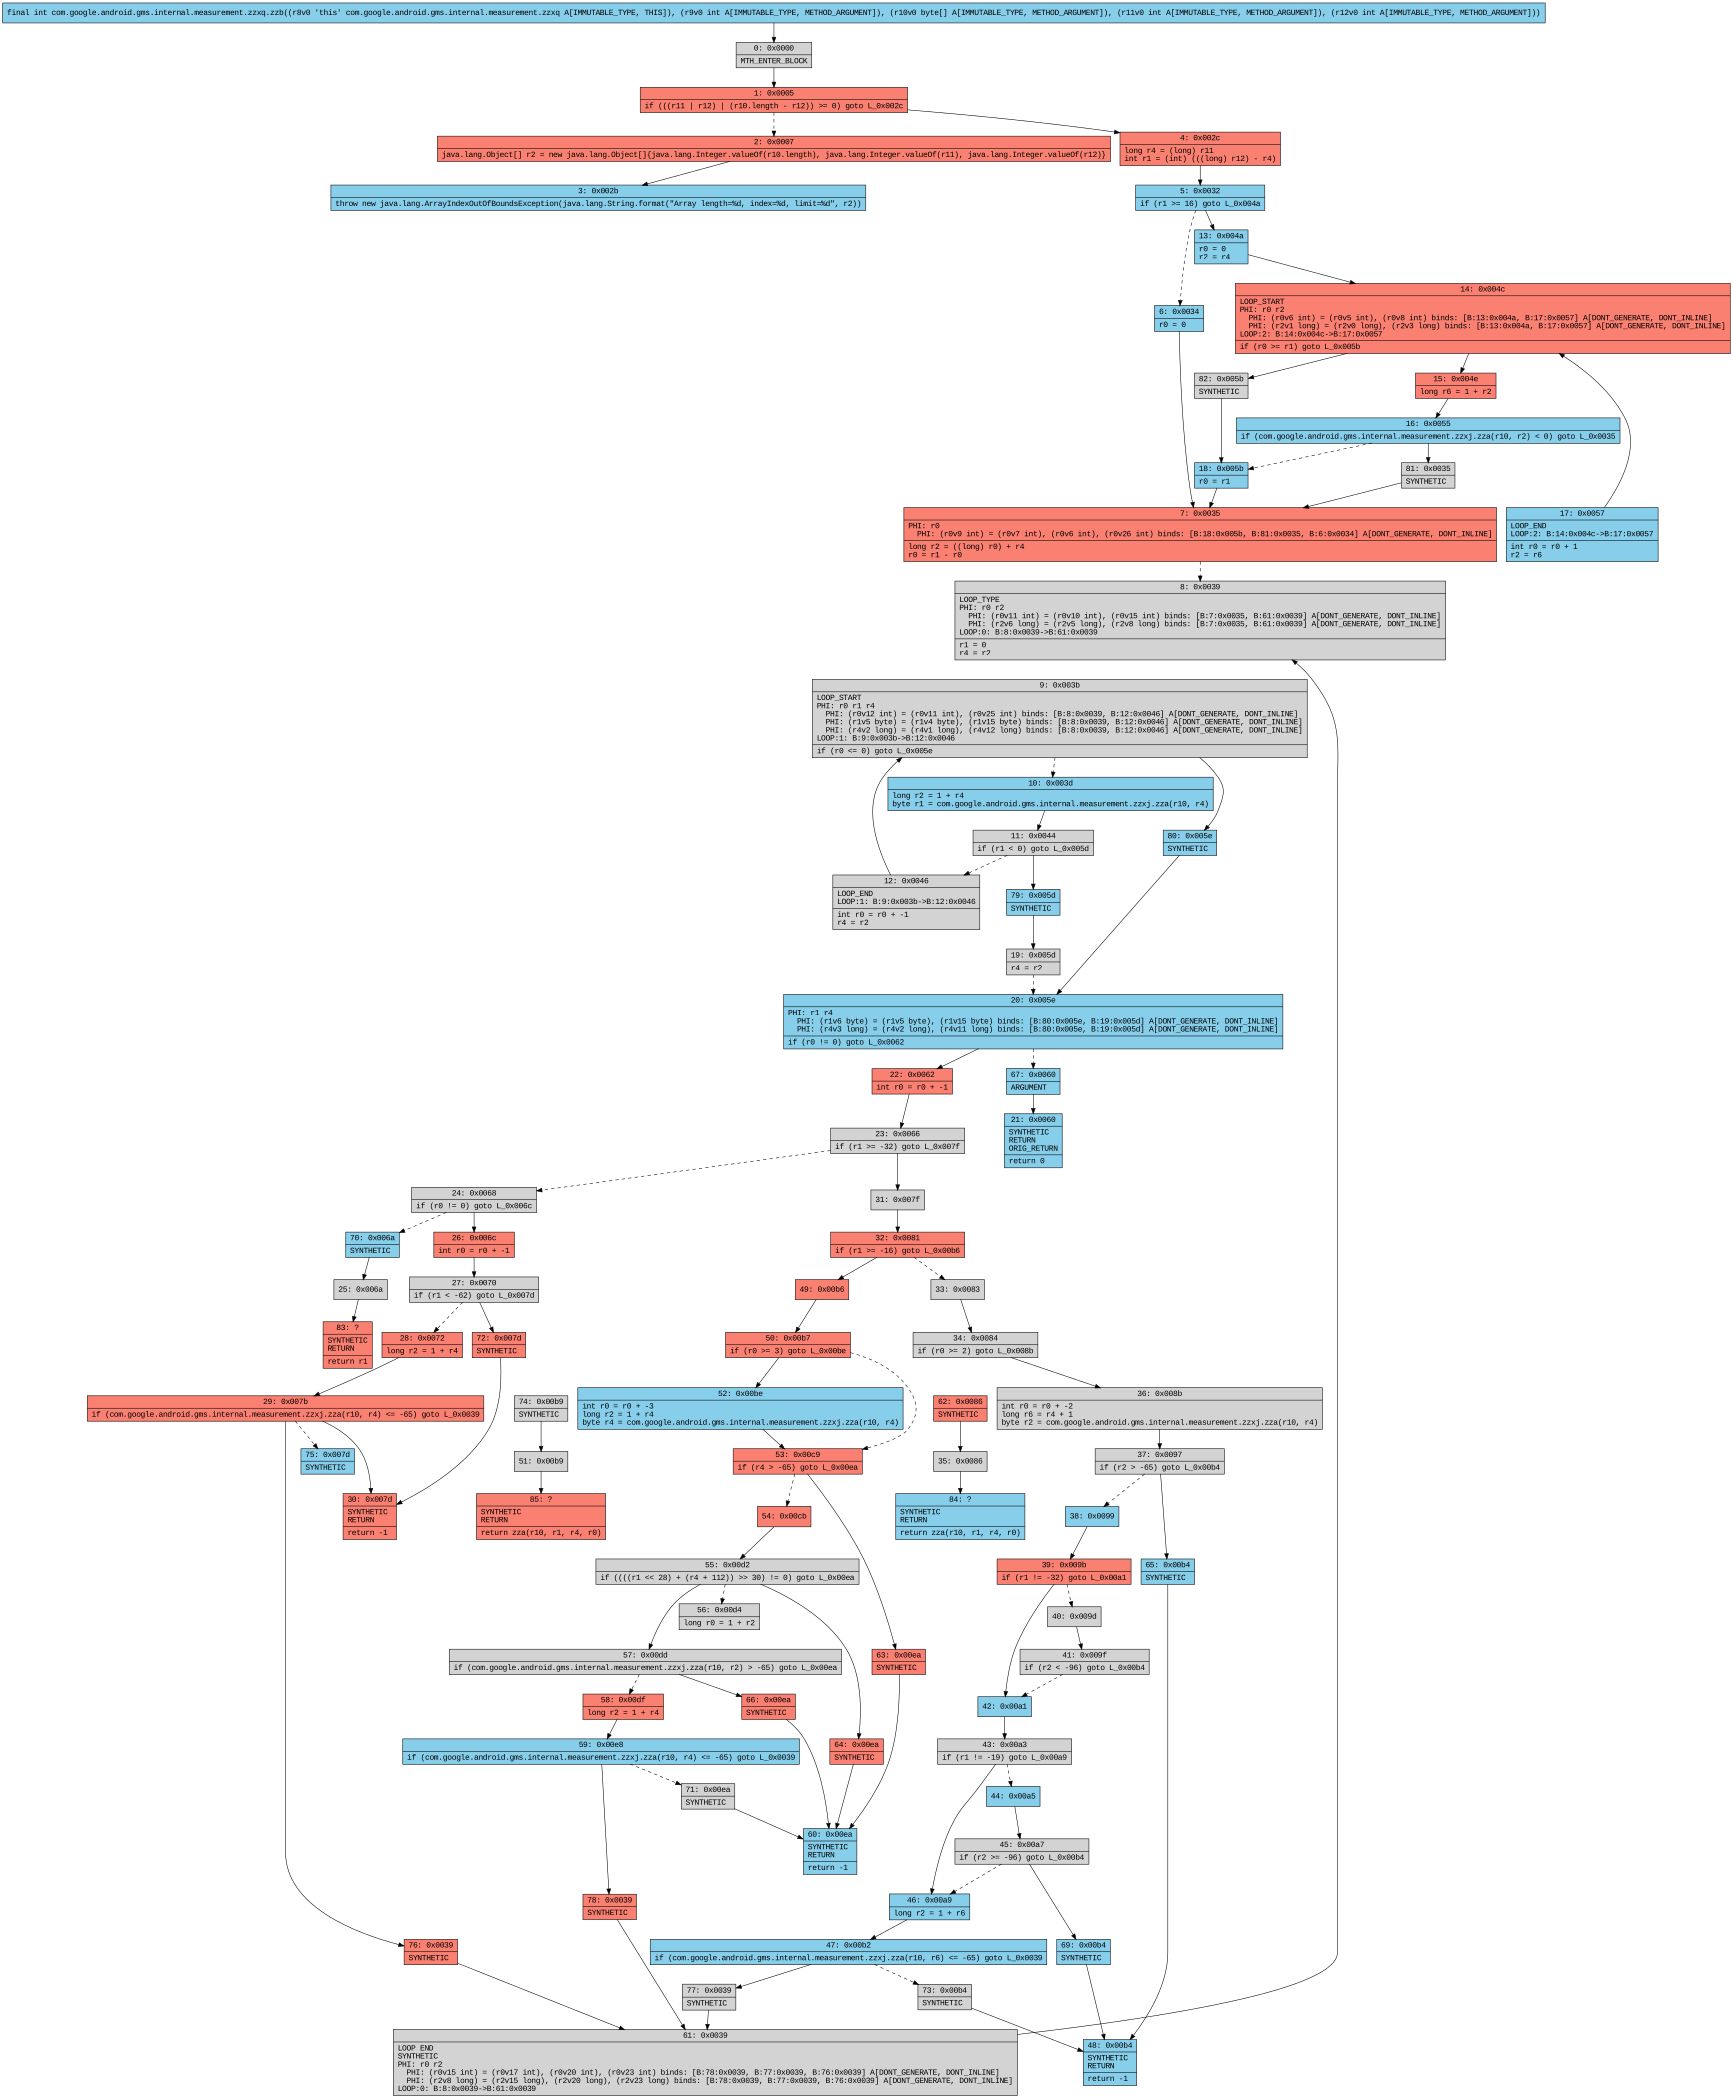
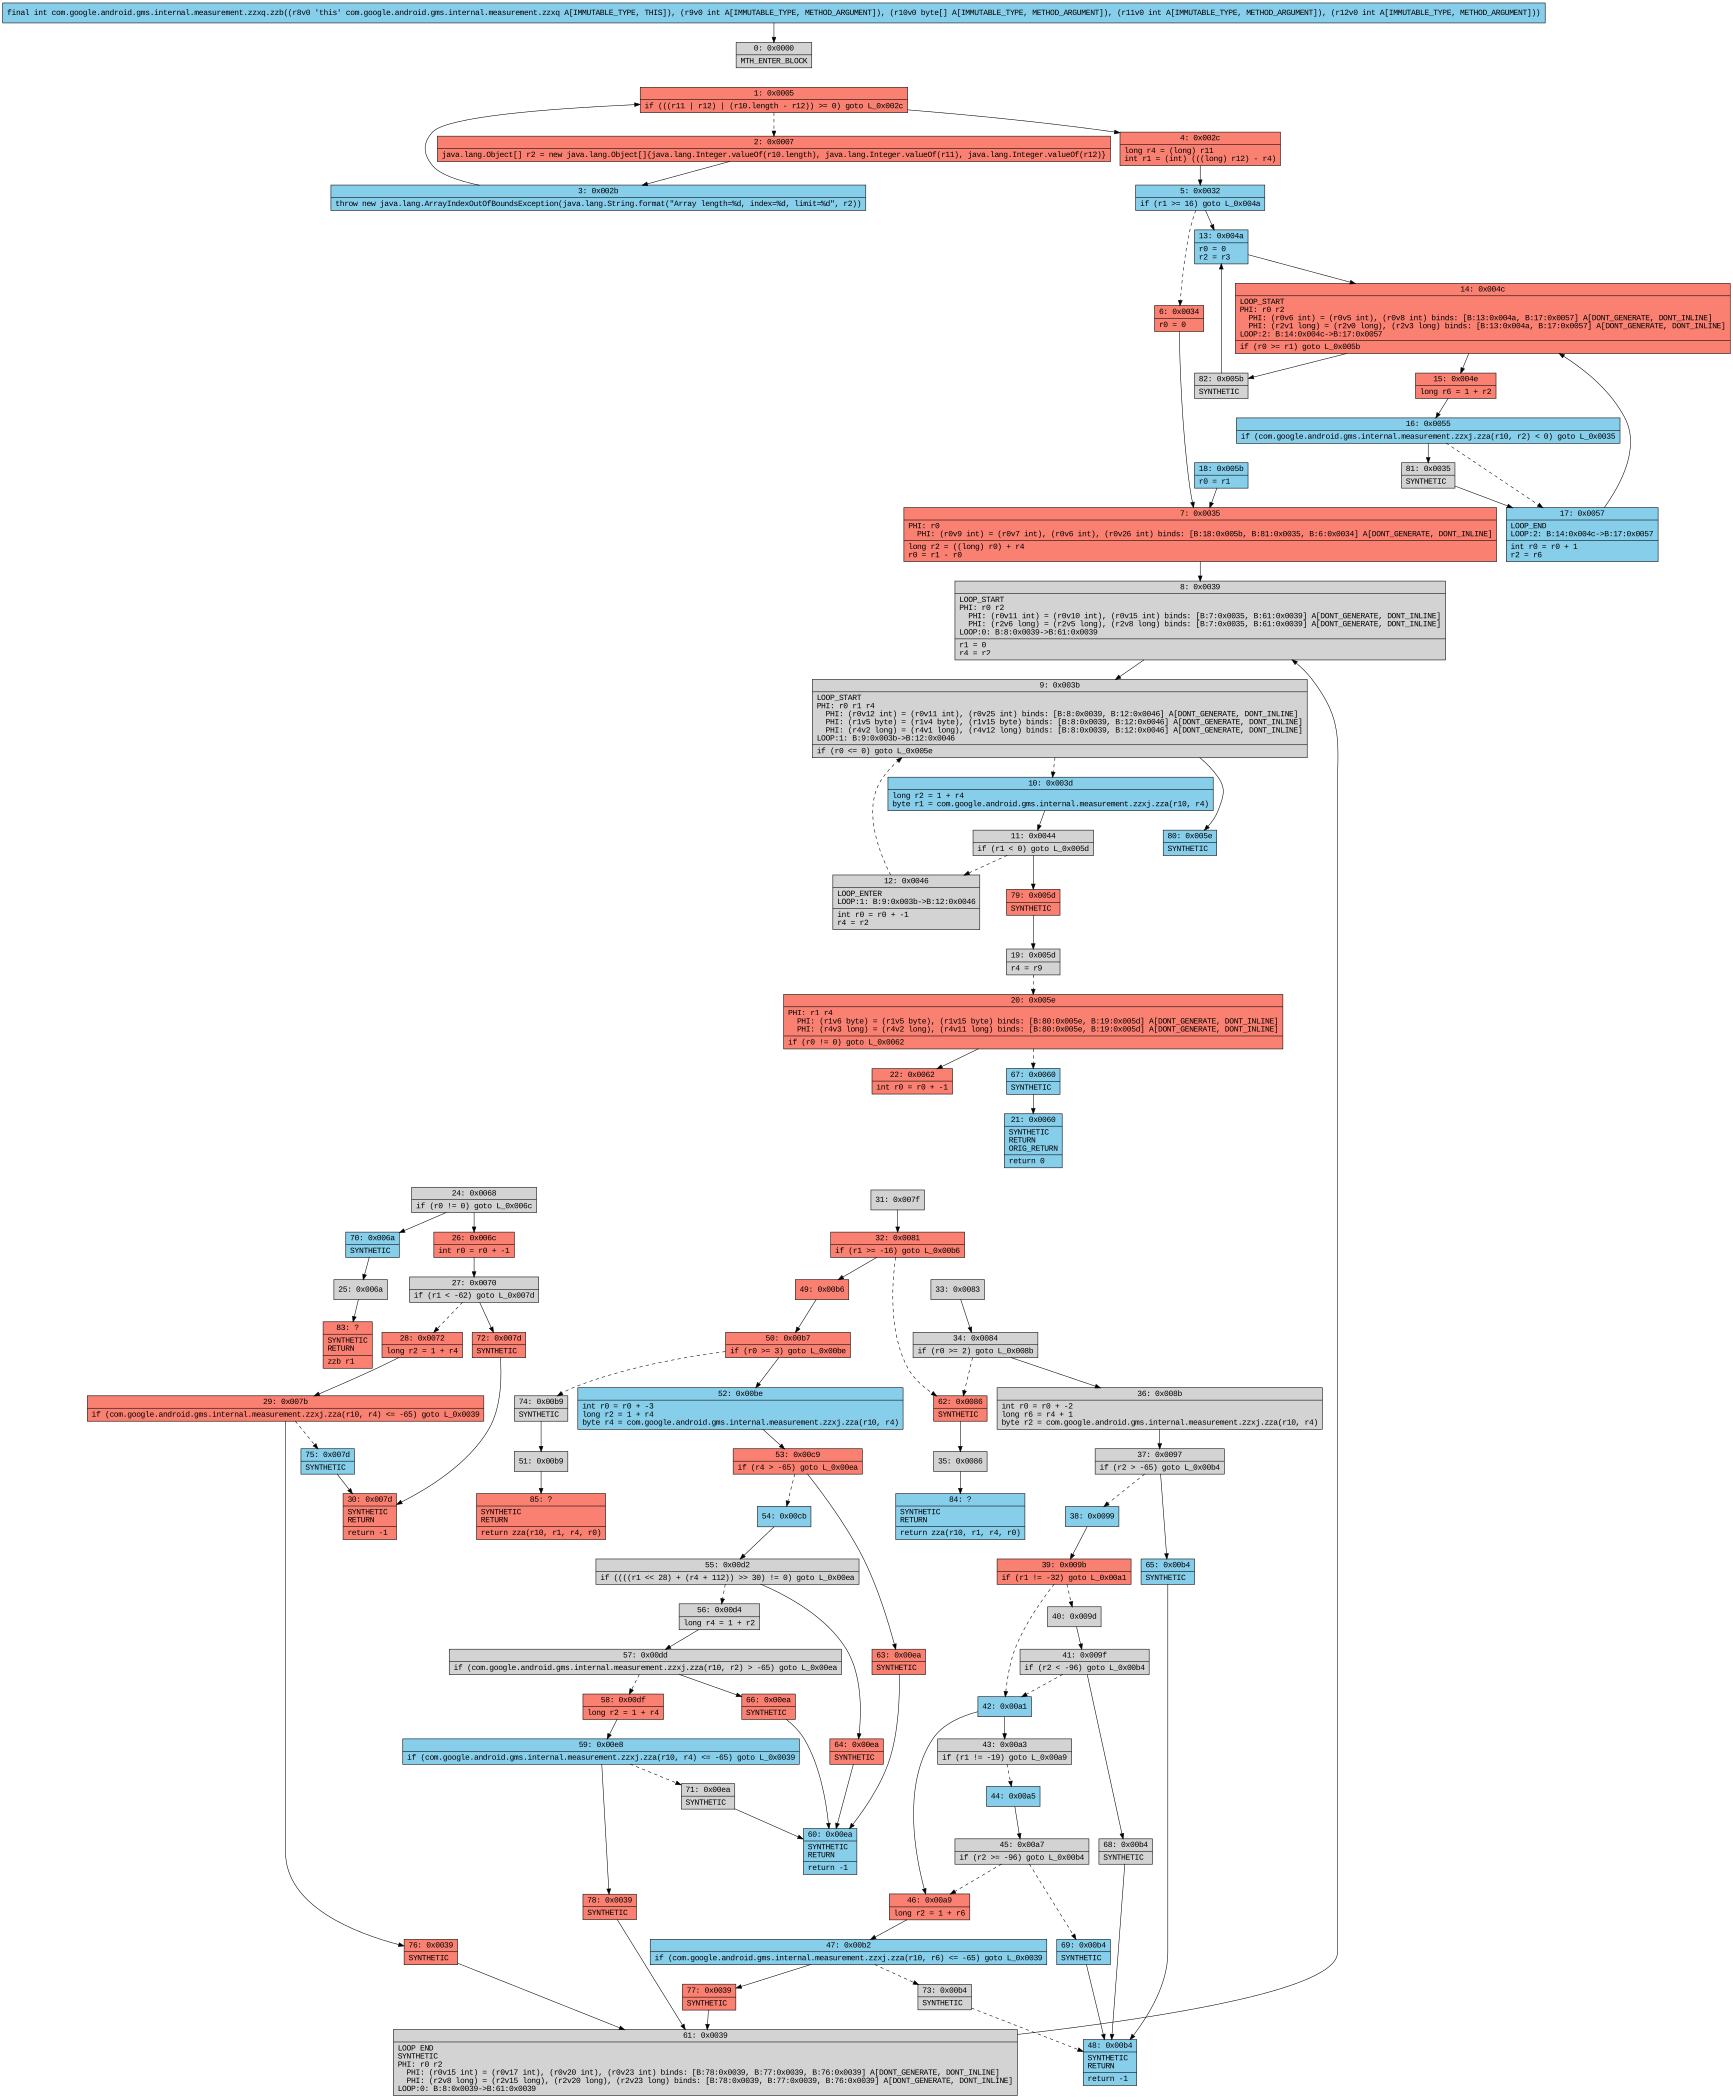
(774, 75) -> (488, 117)
(1215, 257) -> (1215, 257)
(1179, 318) -> (1179, 318)
(1221, 428) -> (1221, 321)
(1313, 456) -> (1492, 474)
(1355, 495) -> (1481, 496)
(1200, 569) -> (1200, 569)
(980, 600) -> (982, 600)
none -> (1132, 668)
(873, 816) -> (873, 816)
(855, 894) -> (860, 894)
(1033, 902) -> (1033, 902)
(1120, 923) -> none
(1027, 968) -> (1027, 968)
(1033, 1022) -> (1033, 1022)
(1029, 1088) -> (1031, 1088)
(898, 1141) -> none
(425, 1221) -> (425, 1221)
(927, 1267) -> (896, 1331)
(348, 1362) -> (341, 1362)
none -> (969, 1374)
(913, 1397) -> (642, 1367)
(358, 1447) -> (343, 1482)
(784, 1517) -> (784, 1517)
(670, 1609) -> (684, 1638)
(719, 1623) -> (719, 1623)
(1022, 1634) -> (1022, 1634)
(954, 1821) -> (916, 1786)
none -> (1126, 1852)
(1051, 1899) -> (1051, 1899)
(930, 1907) -> (930, 1907)
(709, 1997) -> (709, 1997)
(1025, 2029) -> (1025, 2029)
